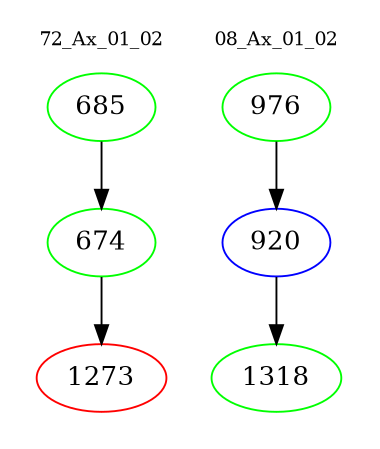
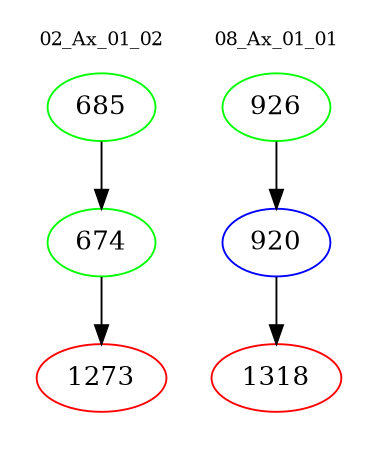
(102, 40) -> (102, 40)
(276, 40) -> (276, 40)
(276, 107) -> (276, 107)
(276, 378) -> (276, 378)
